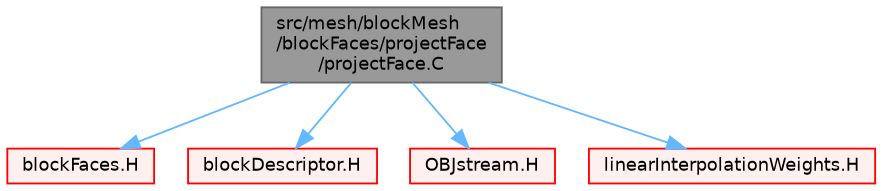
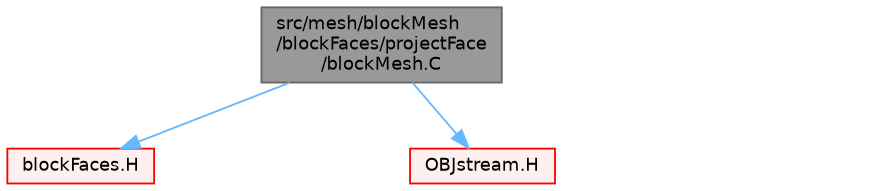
(382, 45) -> (382, 45)
(283, 166) -> none
(732, 166) -> none
